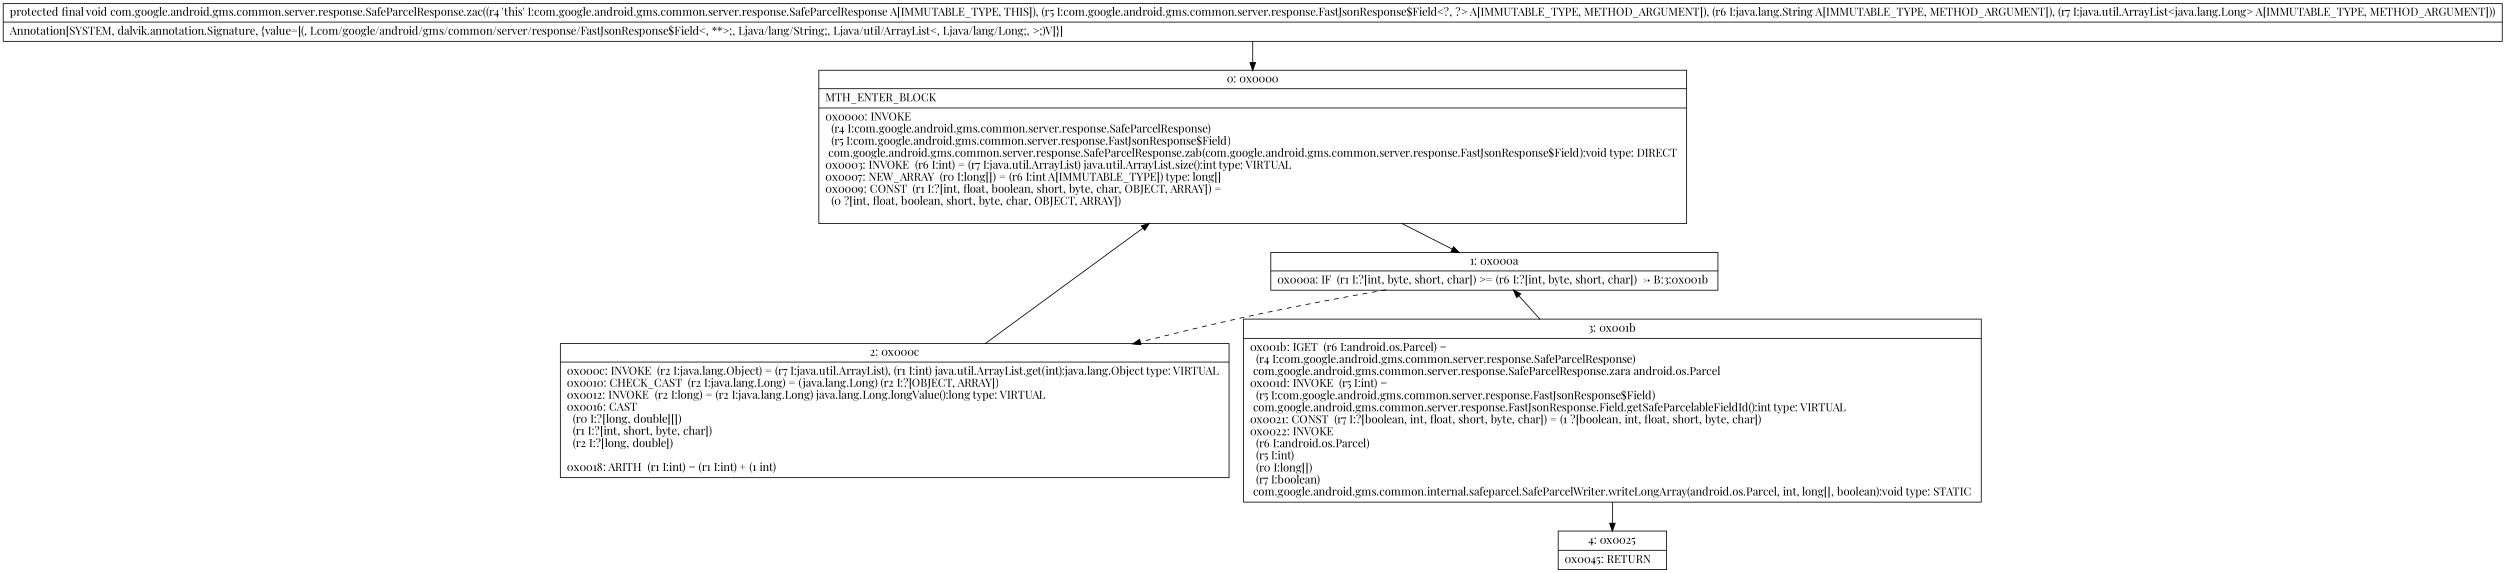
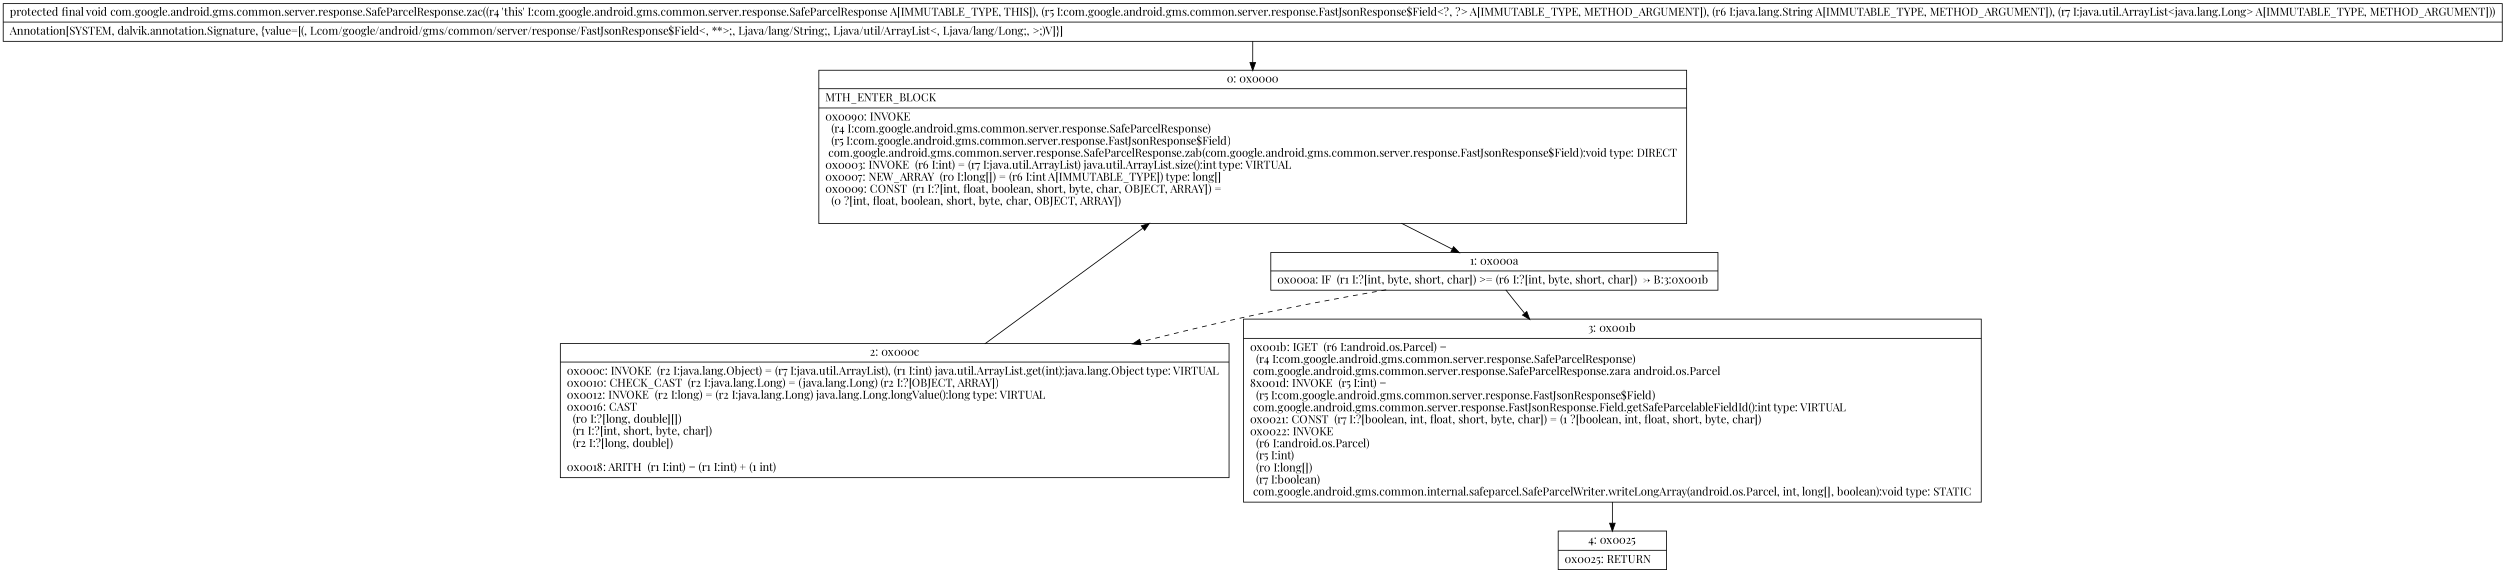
(871, 117) -> (871, 117)
(1530, 308) -> (1515, 302)
(1320, 384) -> (1320, 384)
(1612, 560) -> (1612, 560)
